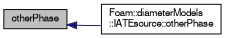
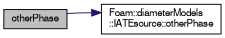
(89, 26) -> (79, 13)
